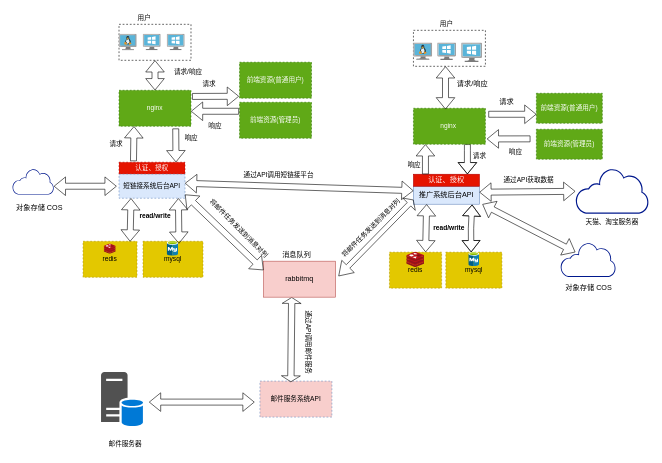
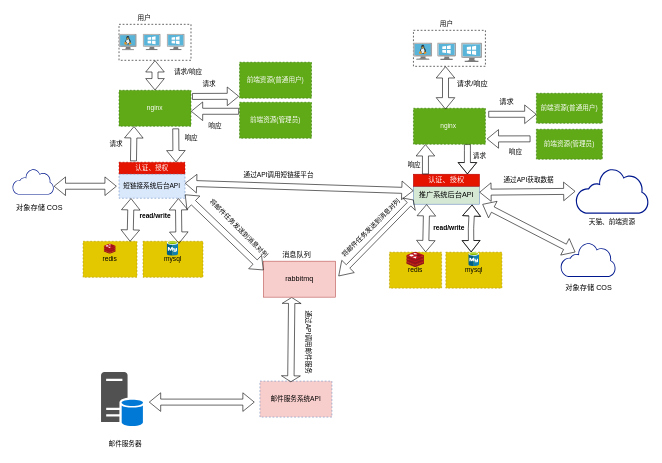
(447, 195) -> (447, 195)
(613, 222) -> (613, 222)
